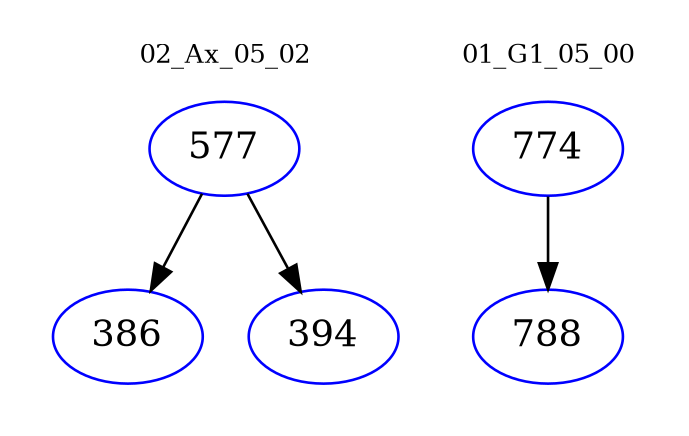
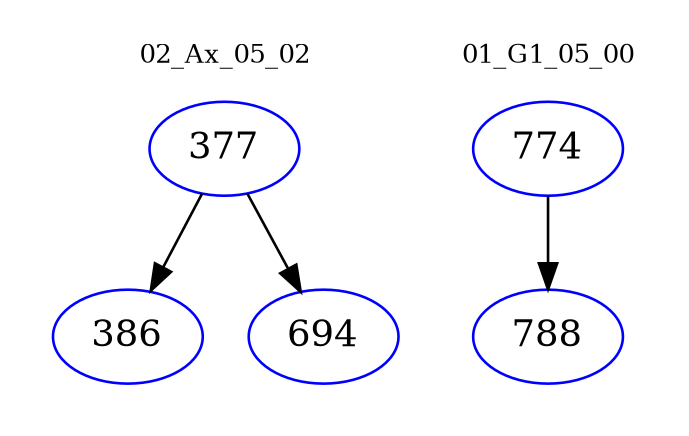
(224, 149) -> (224, 149)
(324, 337) -> (324, 337)
